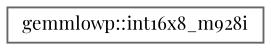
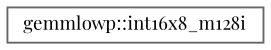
(135, 25) -> (135, 25)
